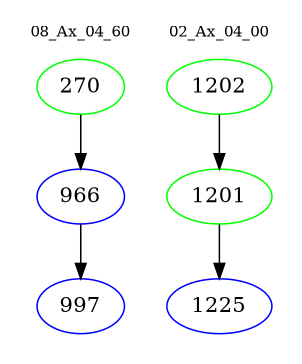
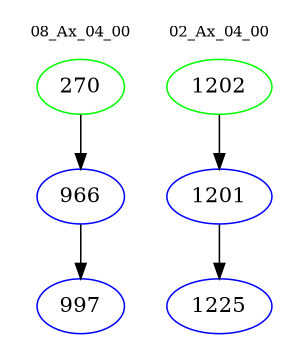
(81, 33) -> (81, 33)
(219, 197) -> (219, 197)
